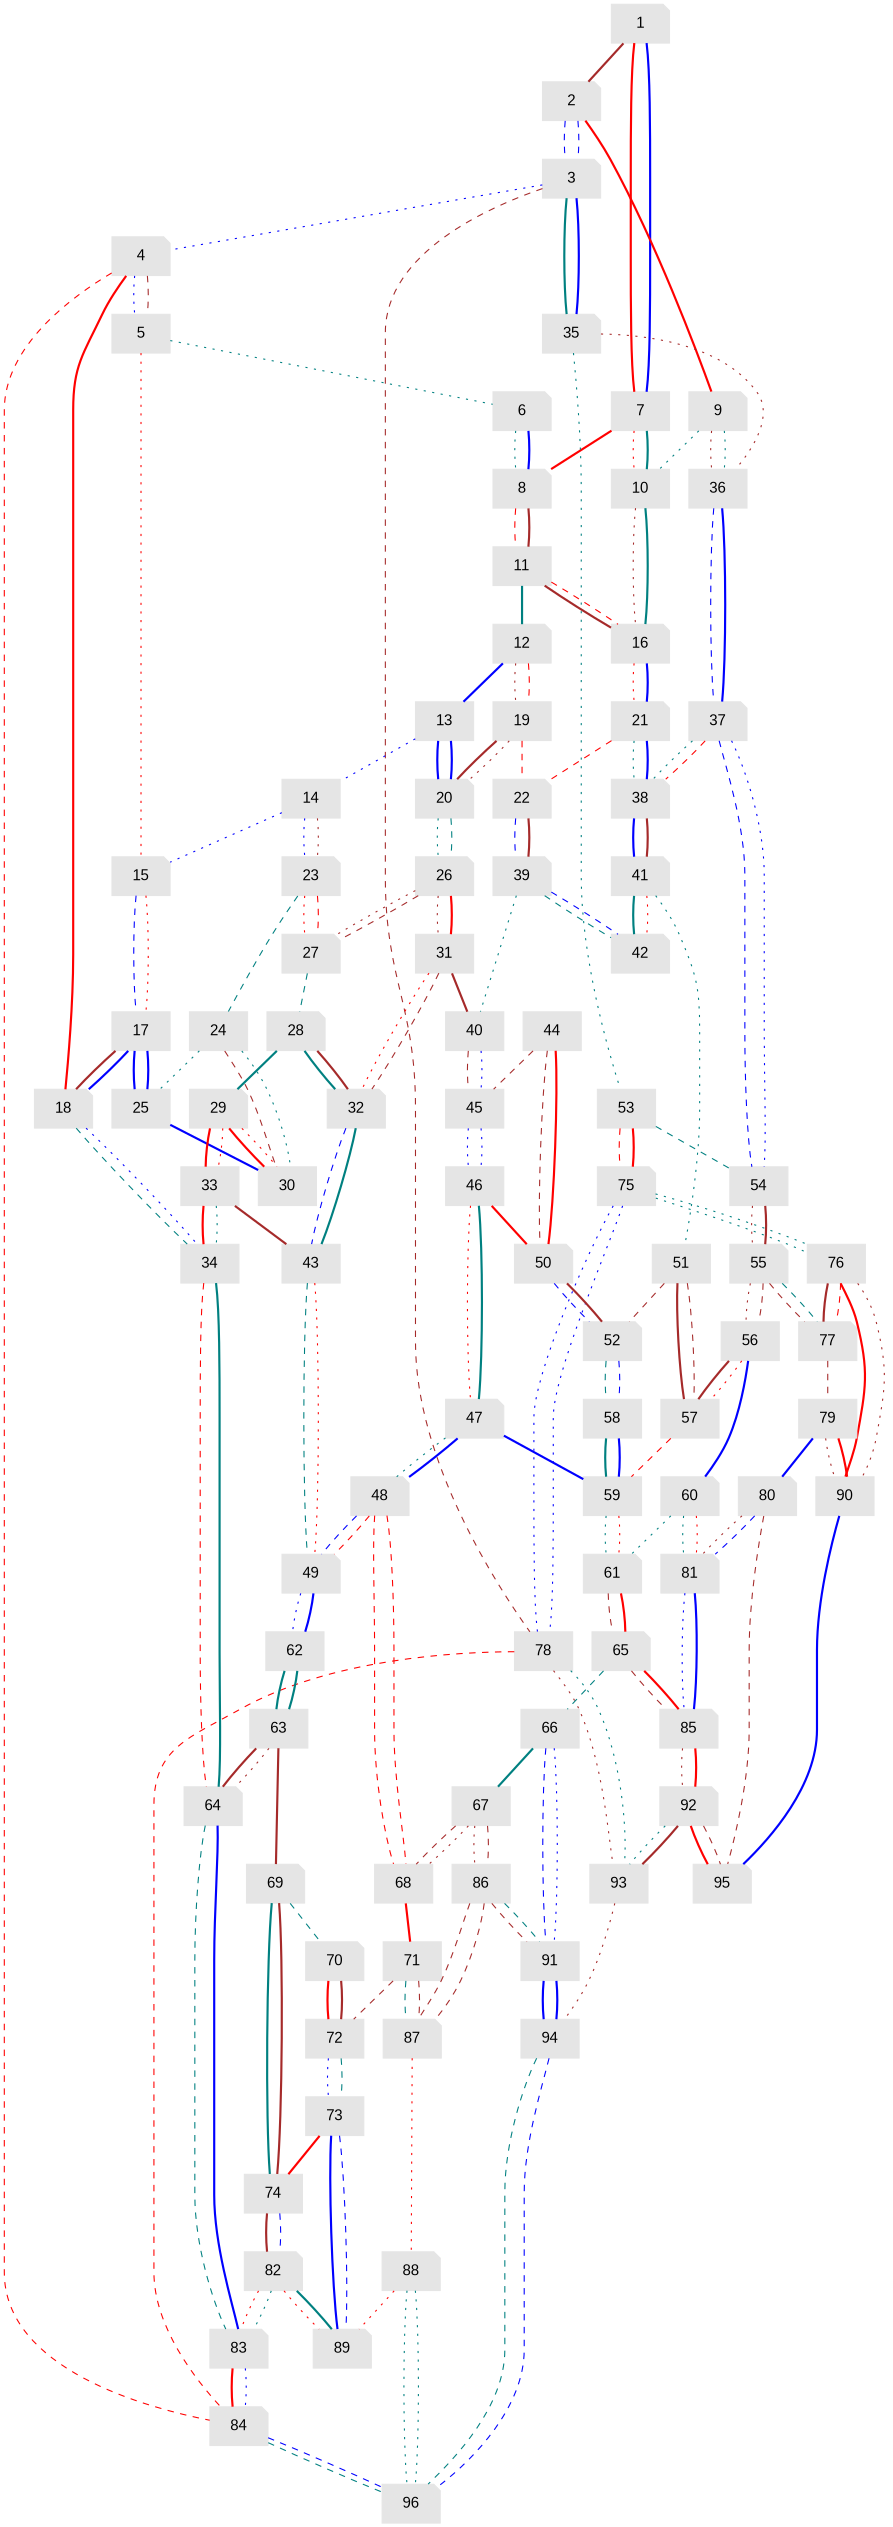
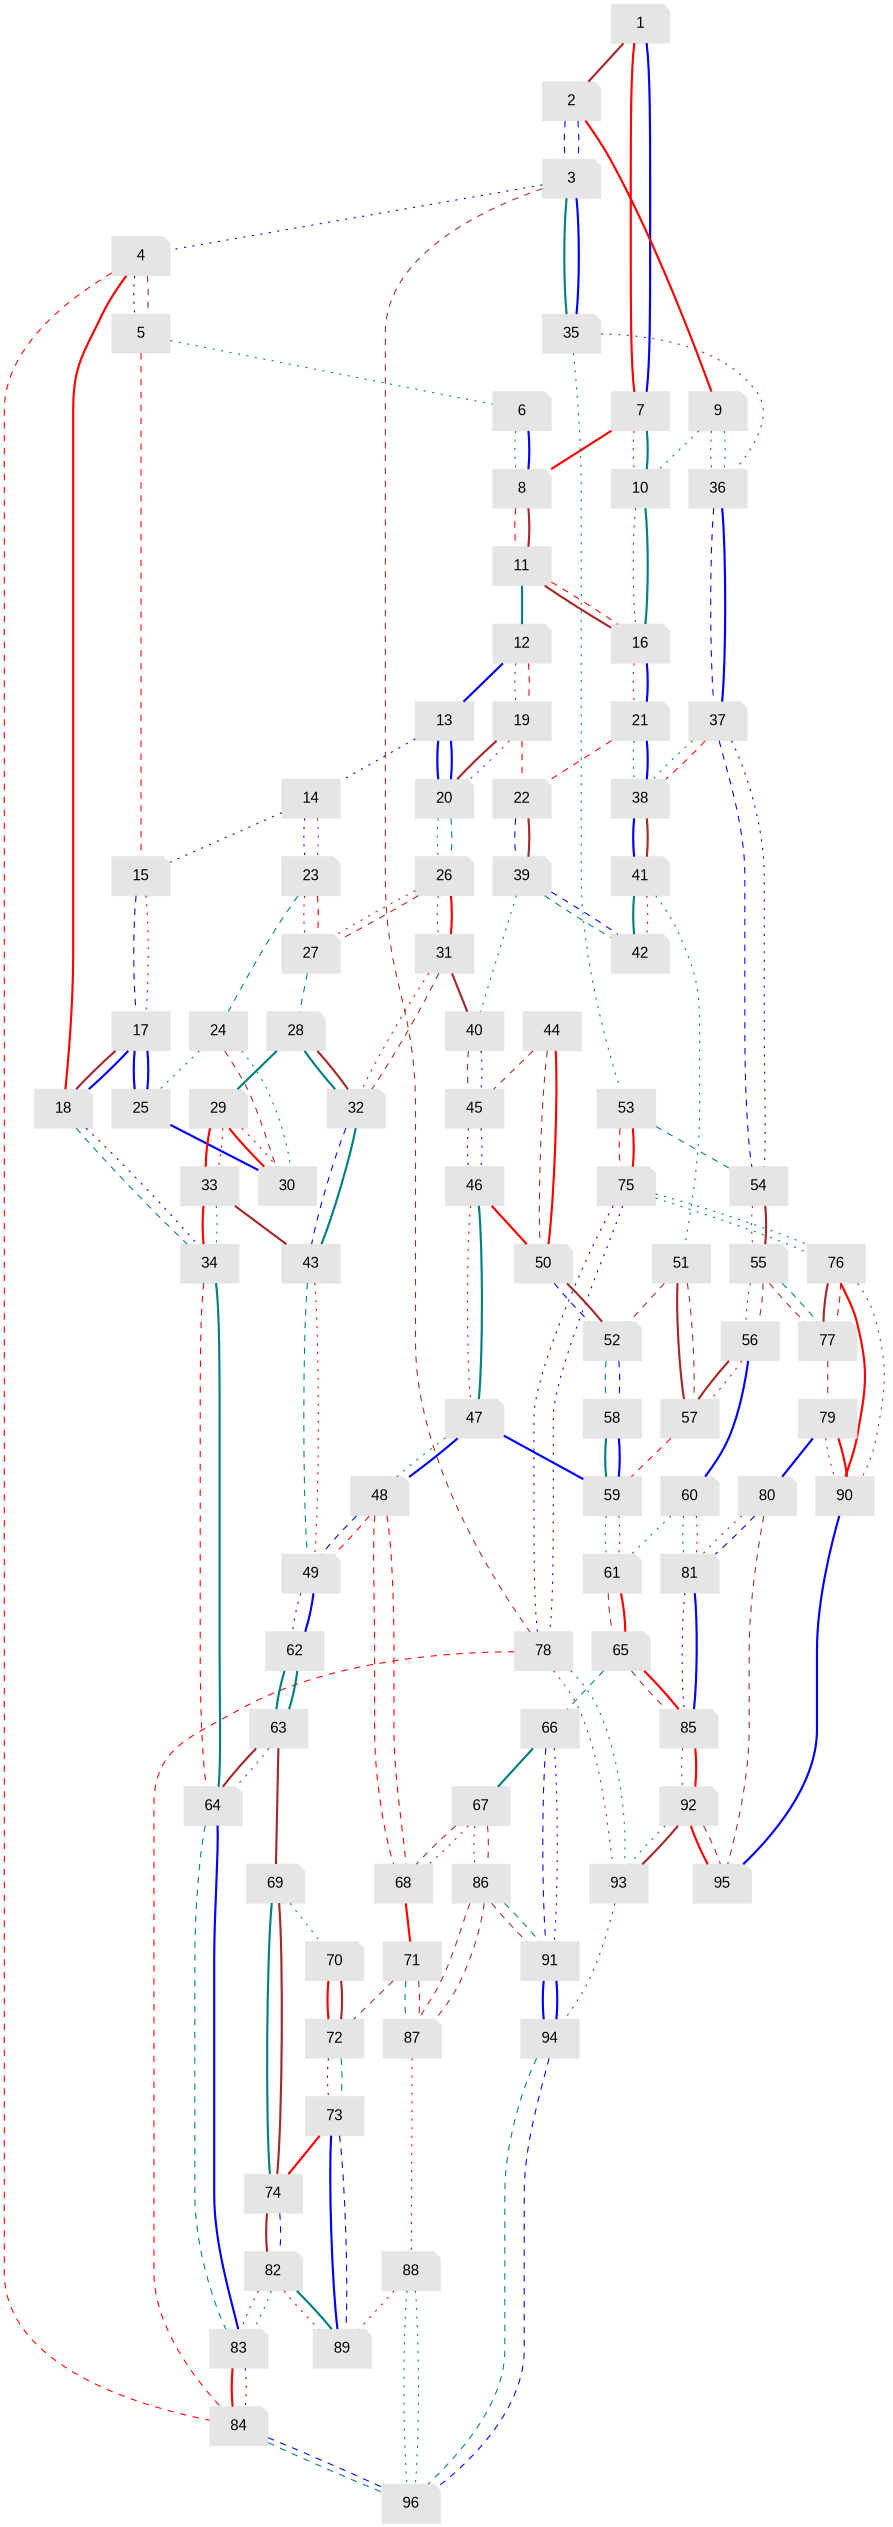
(141, 605) -> (141, 605)
(305, 1923) -> (305, 1923)
